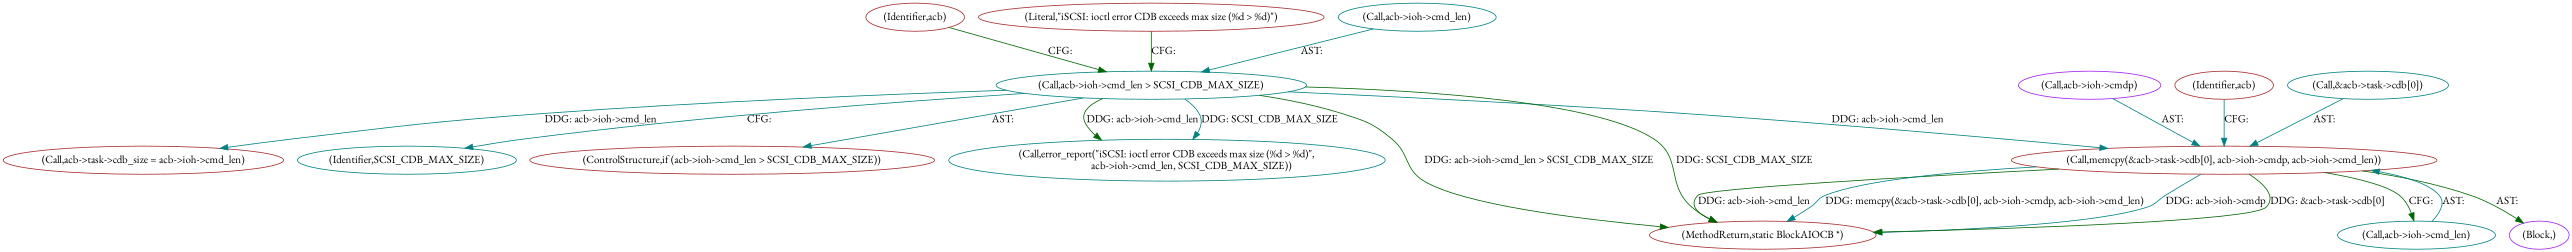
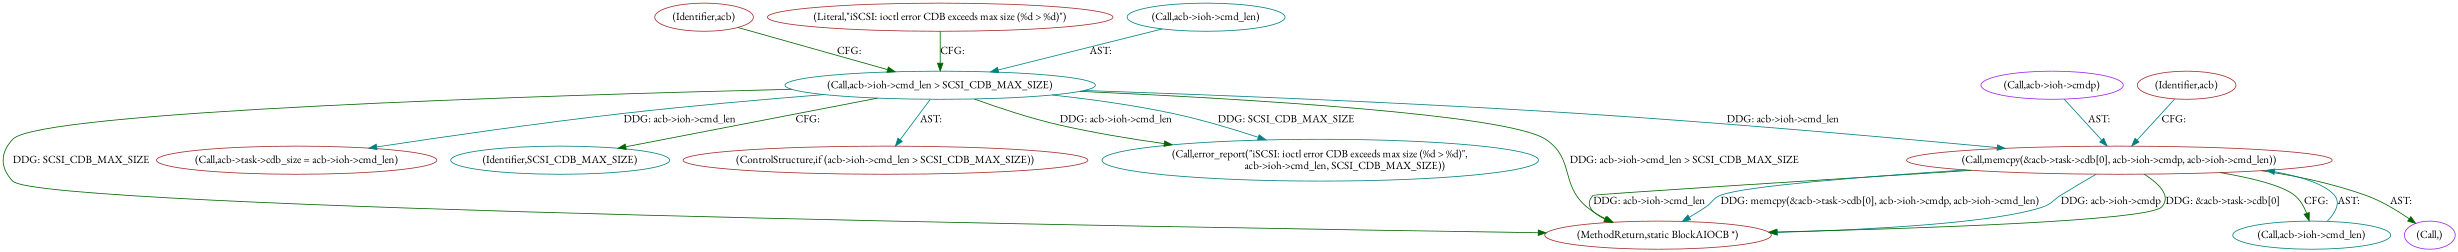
(2368, 85) -> none
(748, 115) -> (752, 122)
(2539, 235) -> (2430, 235)
